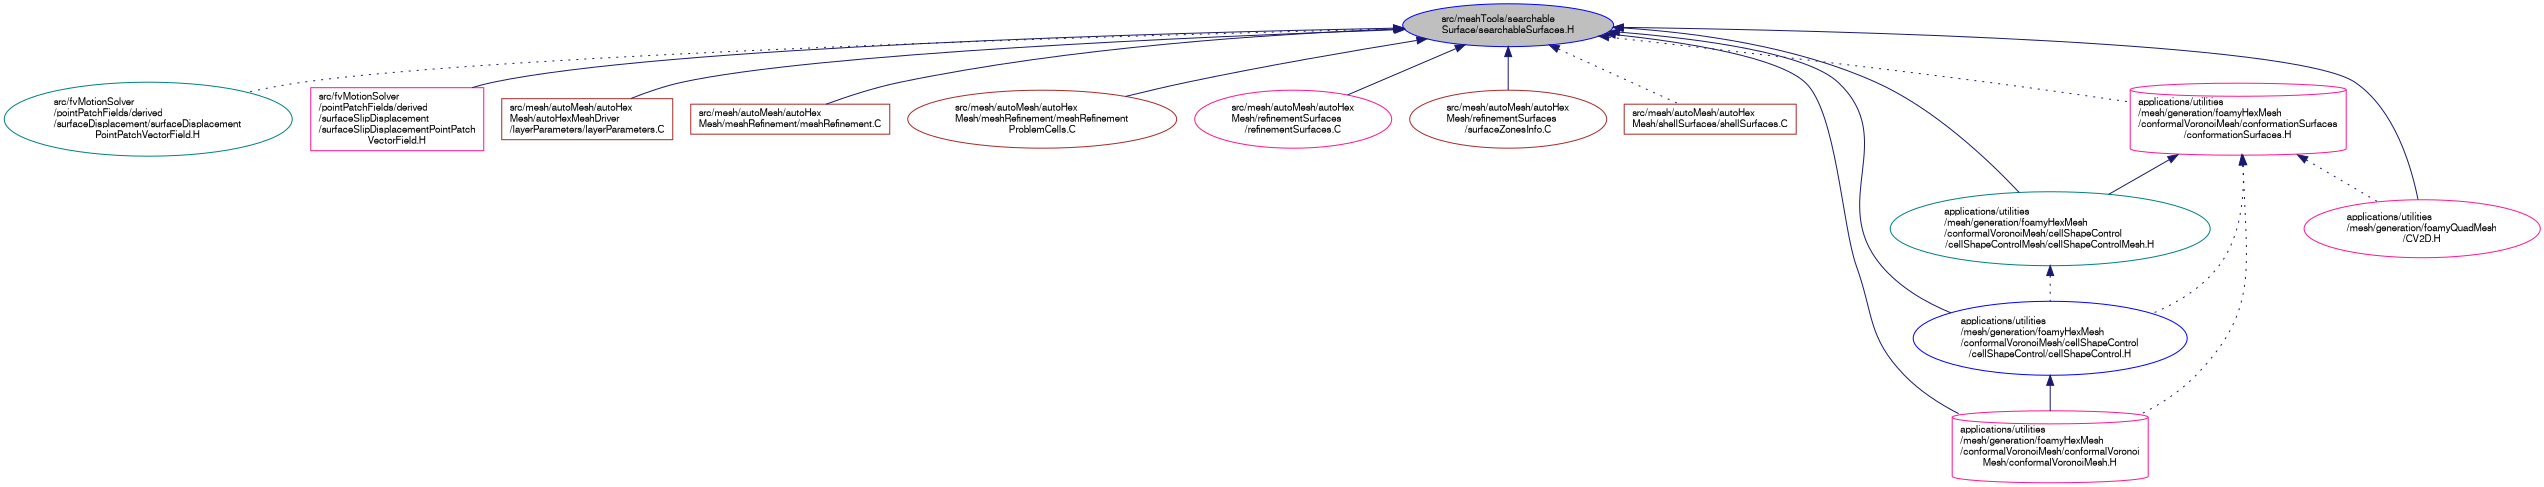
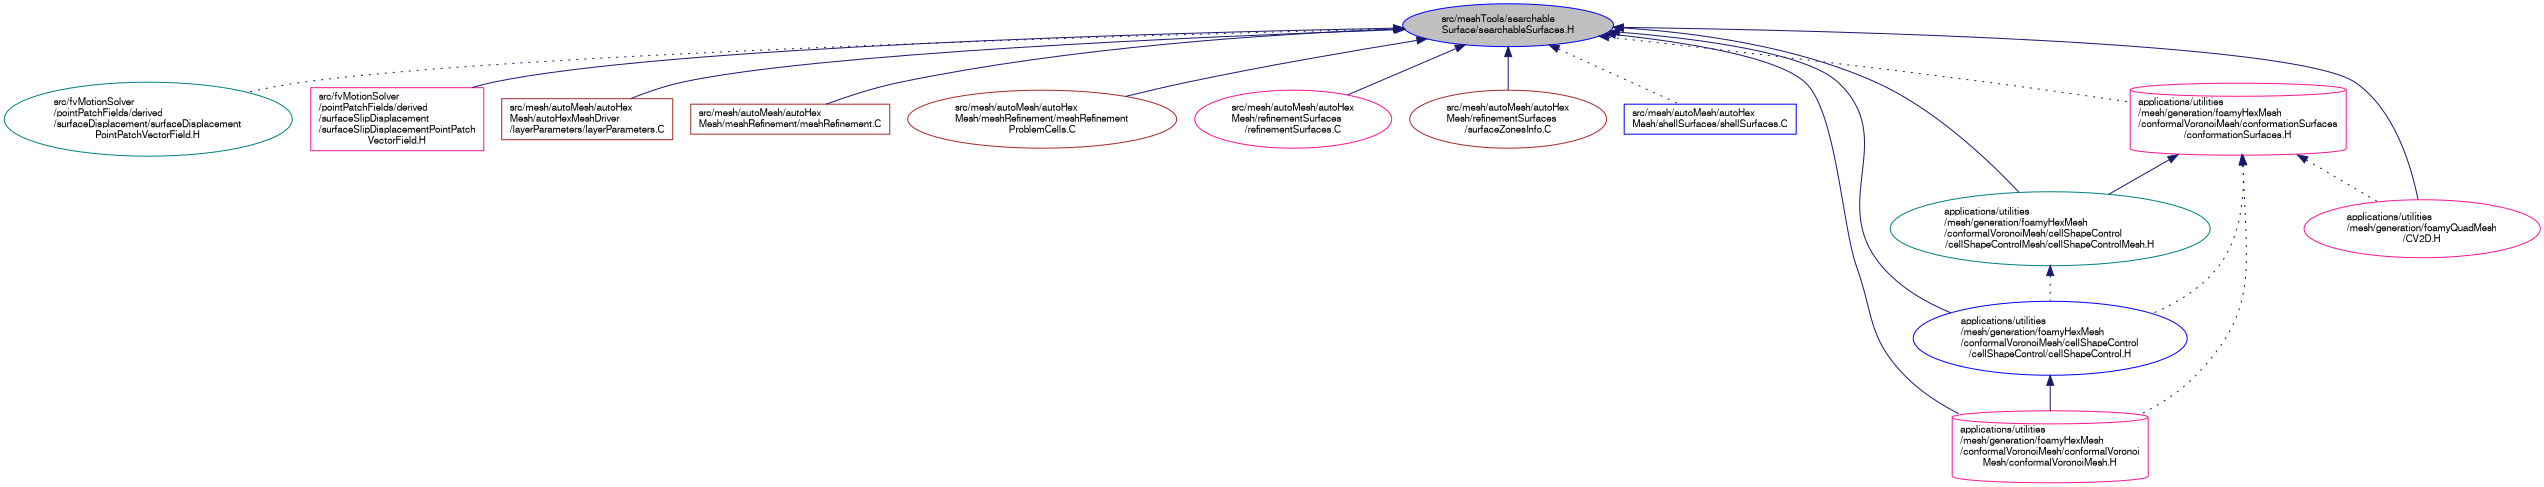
(1710, 119) -> (1710, 119)
